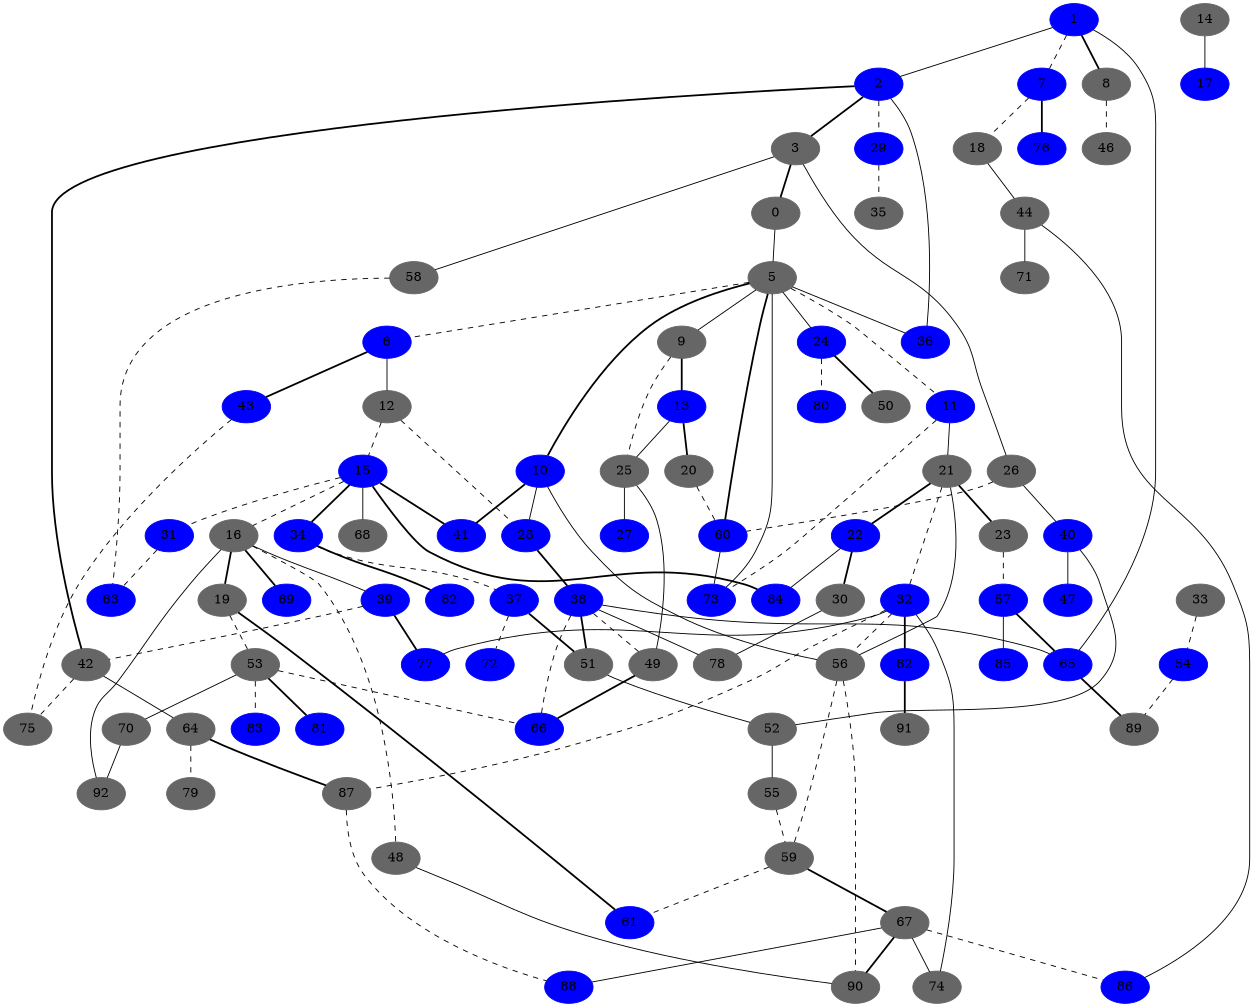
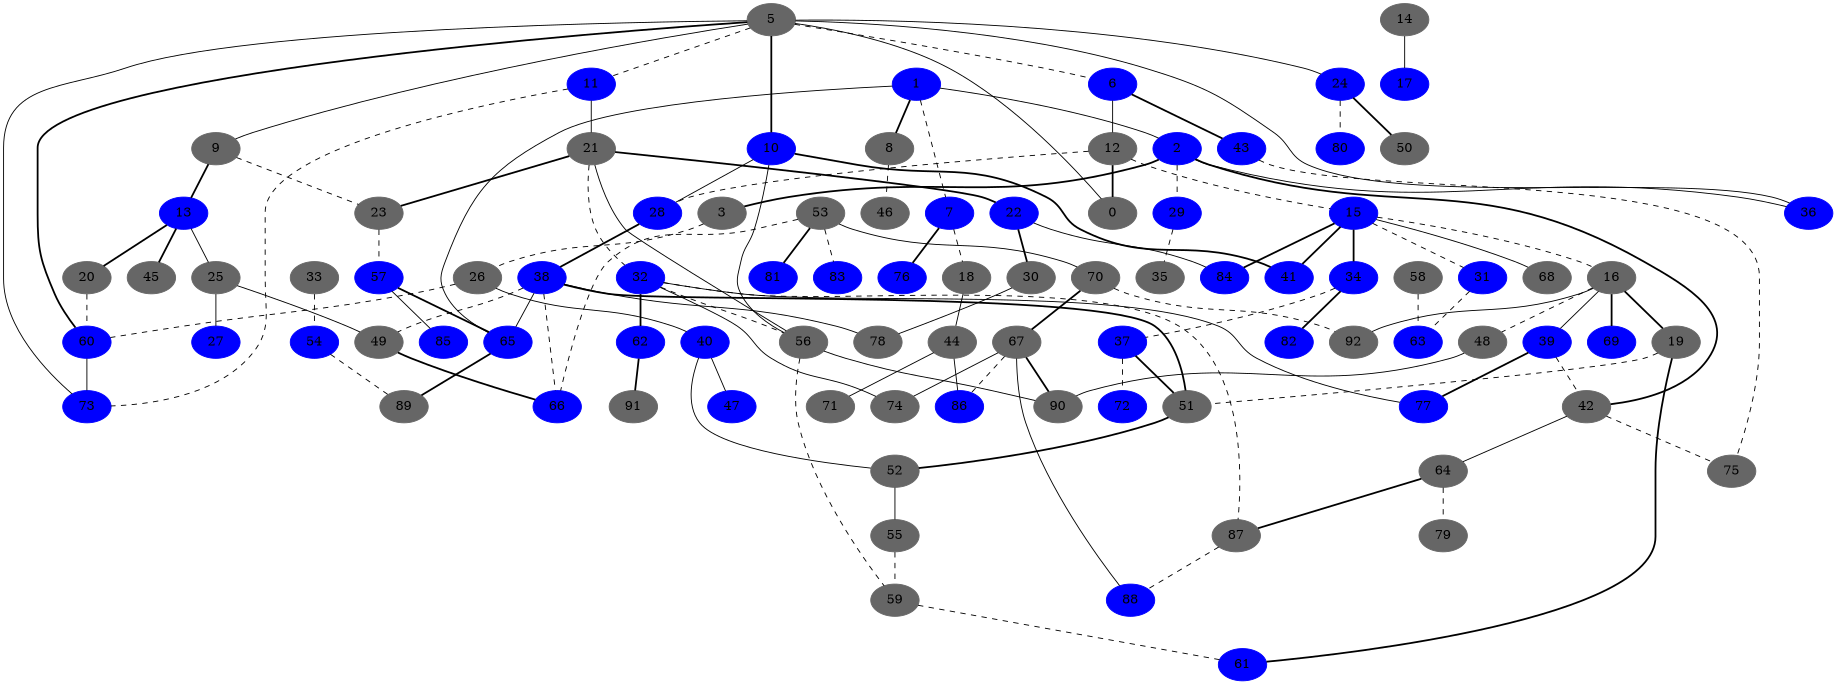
(786, 181) -> (1113, 181)
(605, 213) -> none
none -> (151, 278)
(921, 288) -> (616, 244)
(644, 404) -> (298, 181)
(236, 627) -> (1435, 384)
(678, 701) -> (1045, 450)
(114, 762) -> (1225, 310)
(856, 826) -> (929, 378)
(847, 890) -> (1052, 313)
